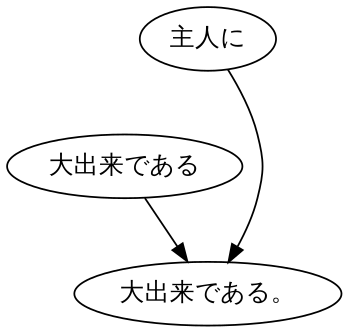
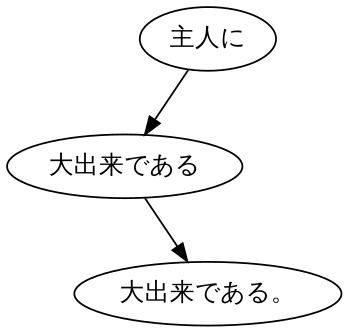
(262, 157) -> (172, 95)
